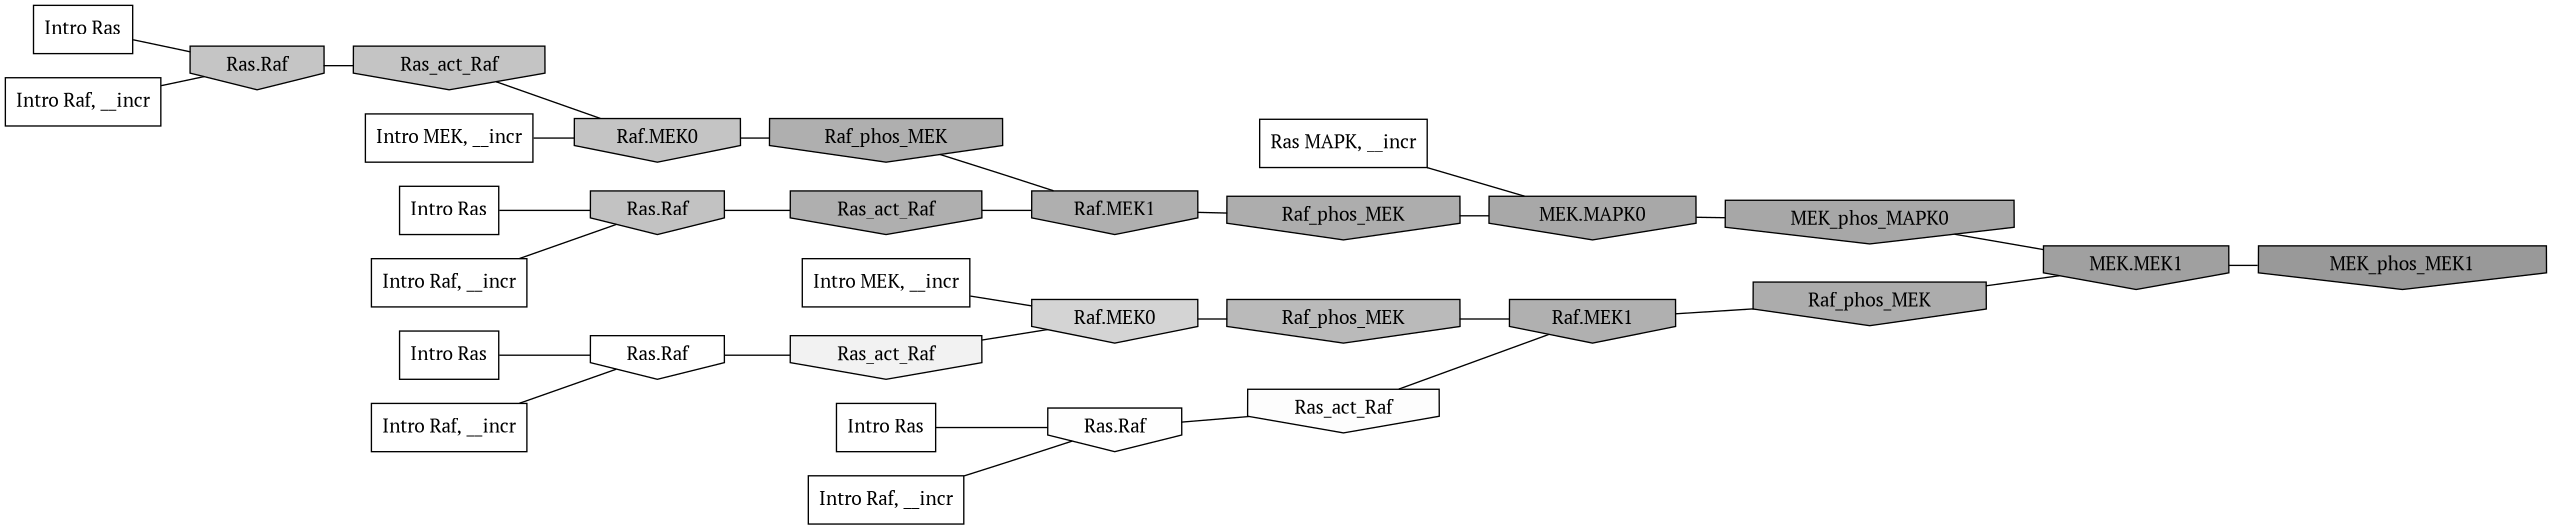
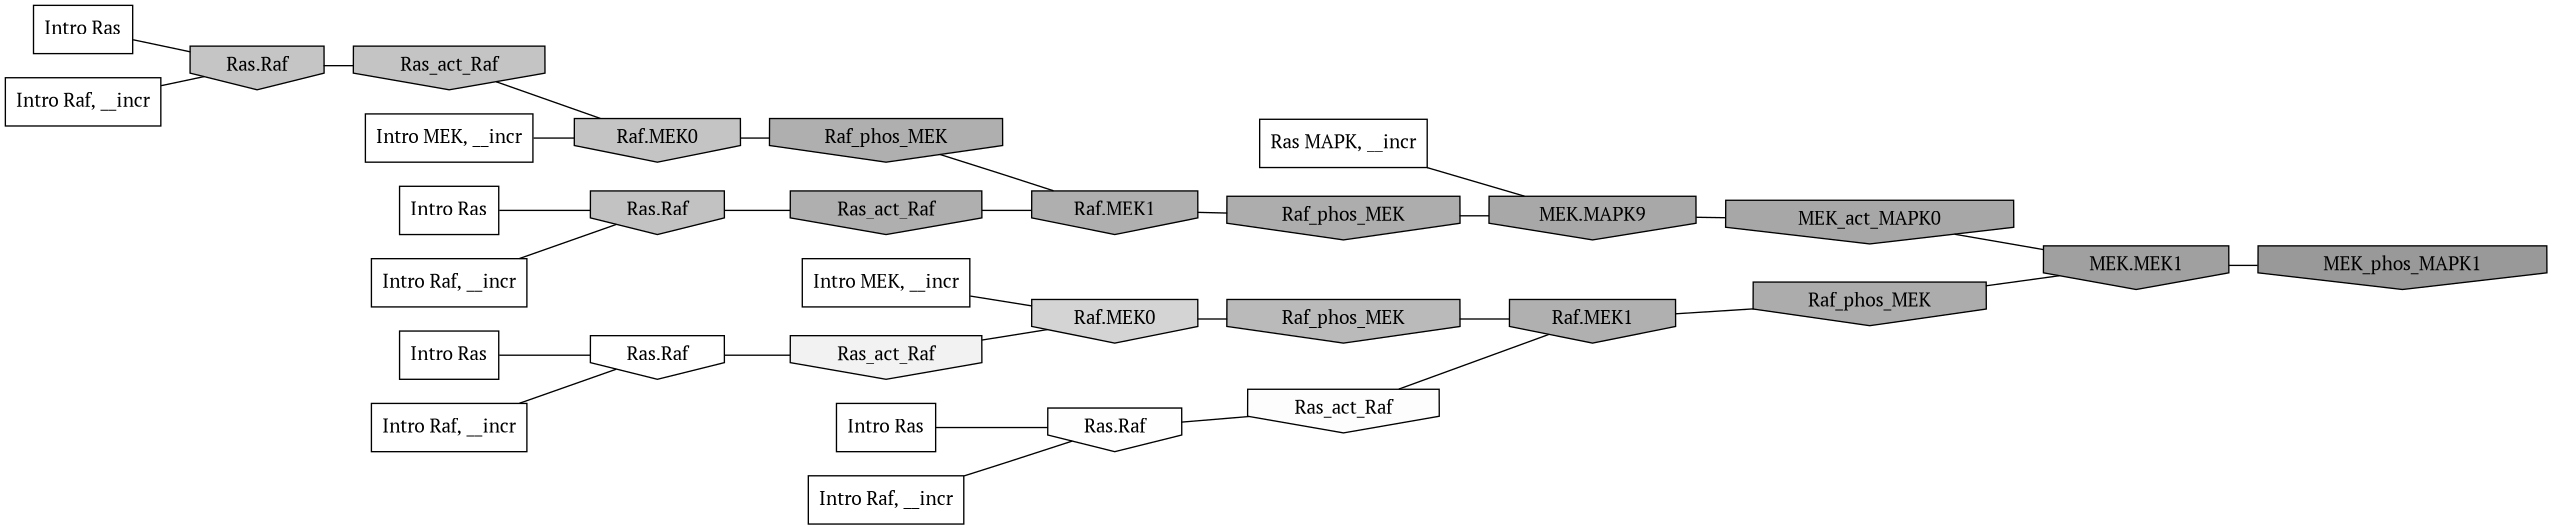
(1593, 216) -> (1593, 216)
(1870, 220) -> (1870, 220)
(2402, 265) -> (2402, 265)
